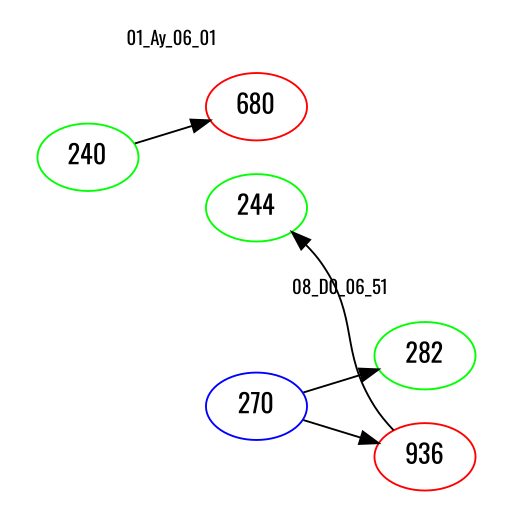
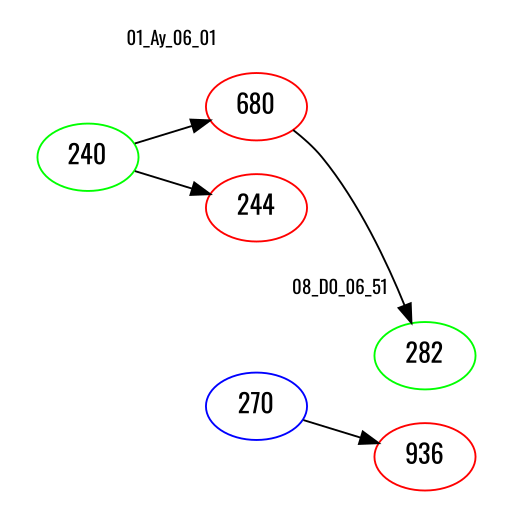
(256, 208) -> (256, 208)
(350, 338) -> (163, 180)
(332, 384) -> (359, 211)
